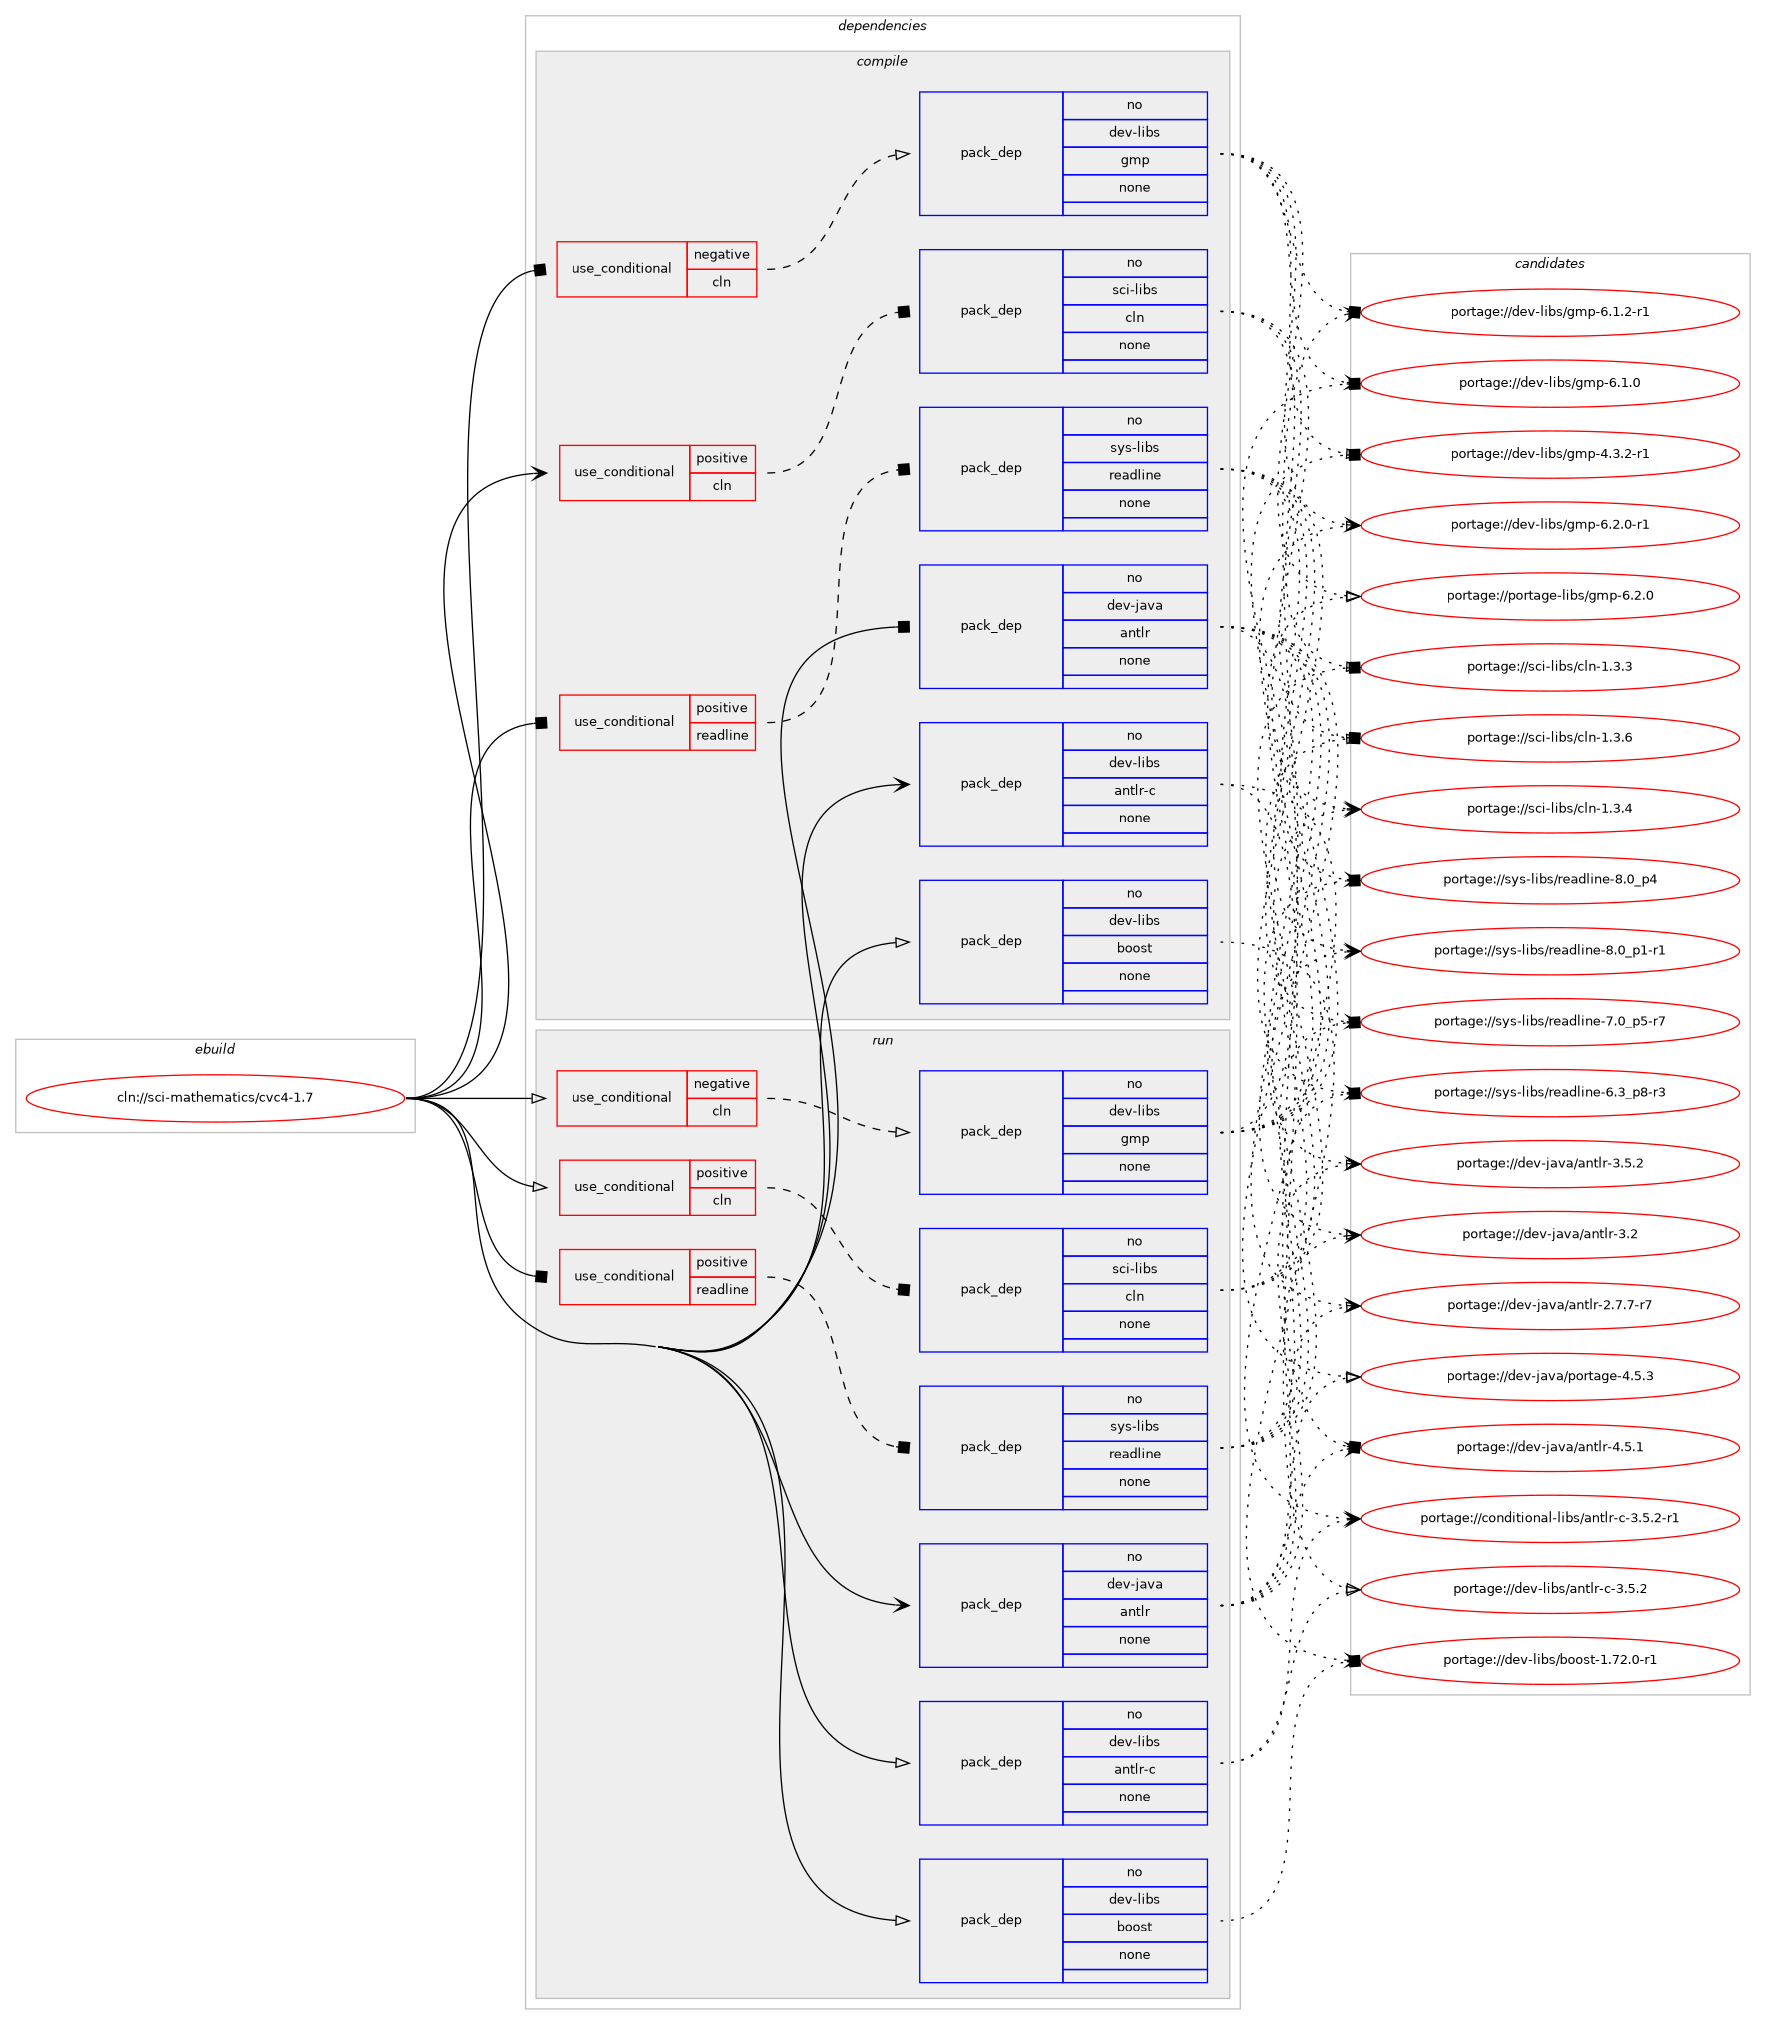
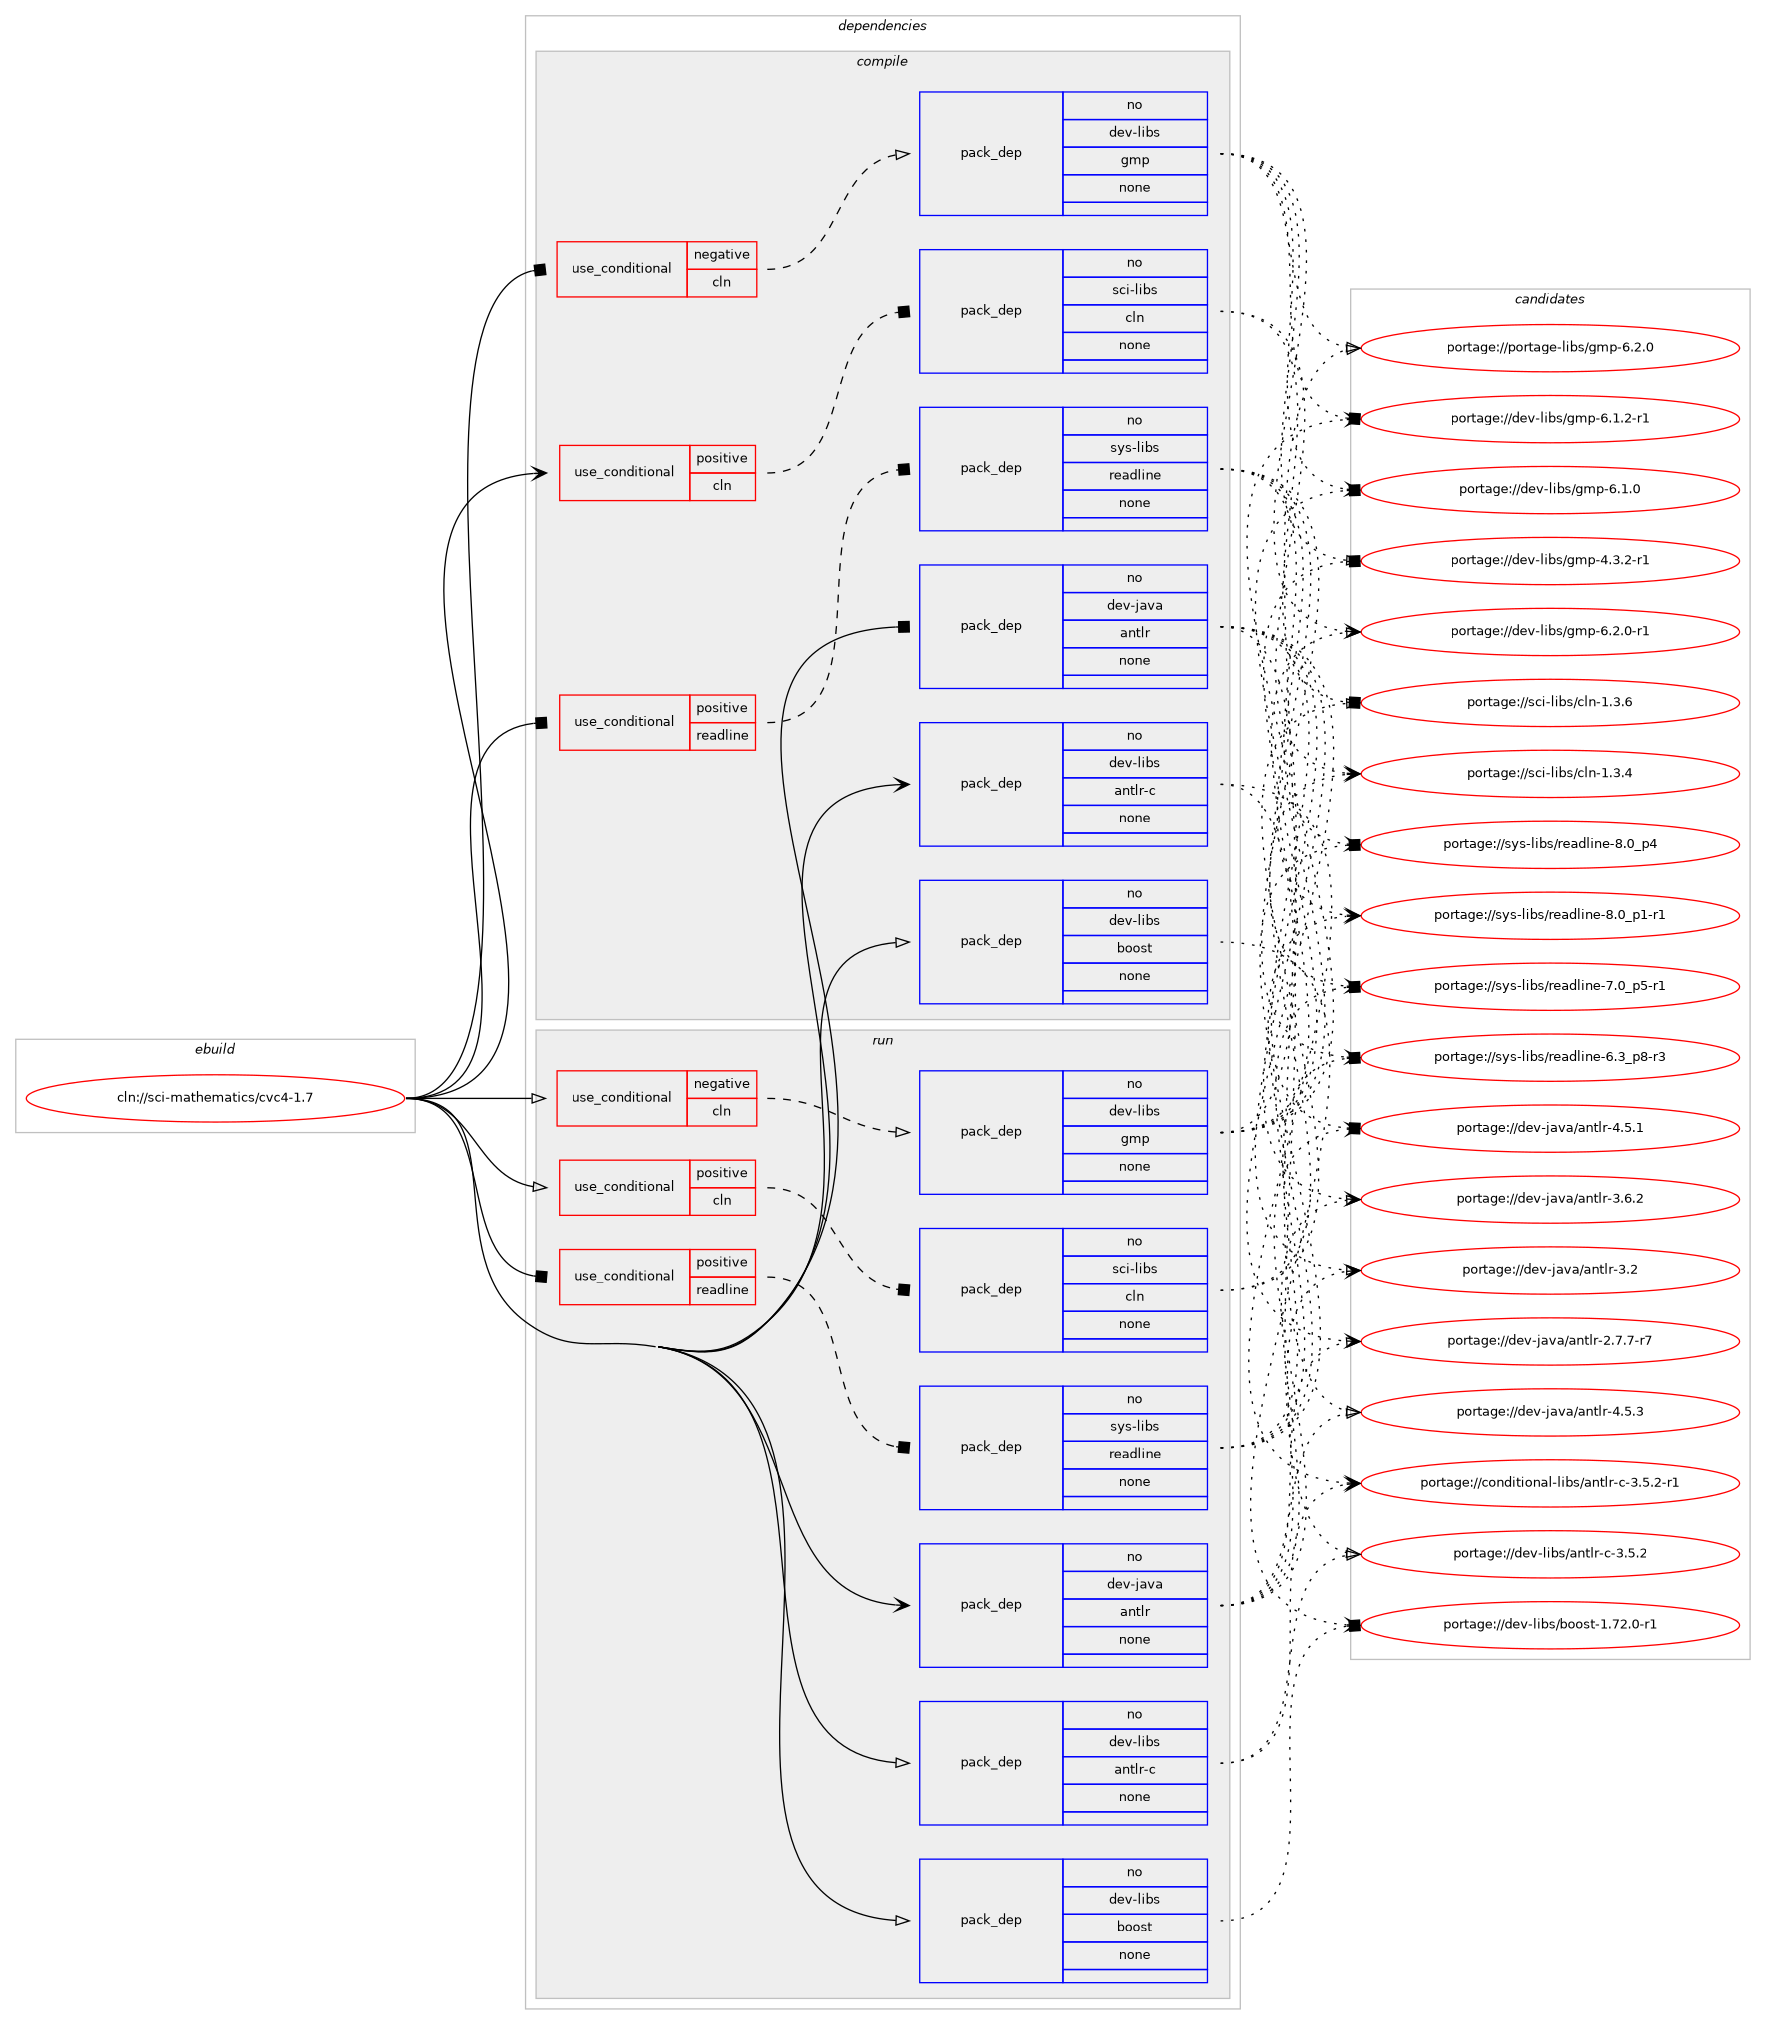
(1550, 667) -> none
(1550, 1022) -> (1550, 987)
(1550, 1164) -> (1550, 1200)
(1550, 1377) -> (1550, 1412)
